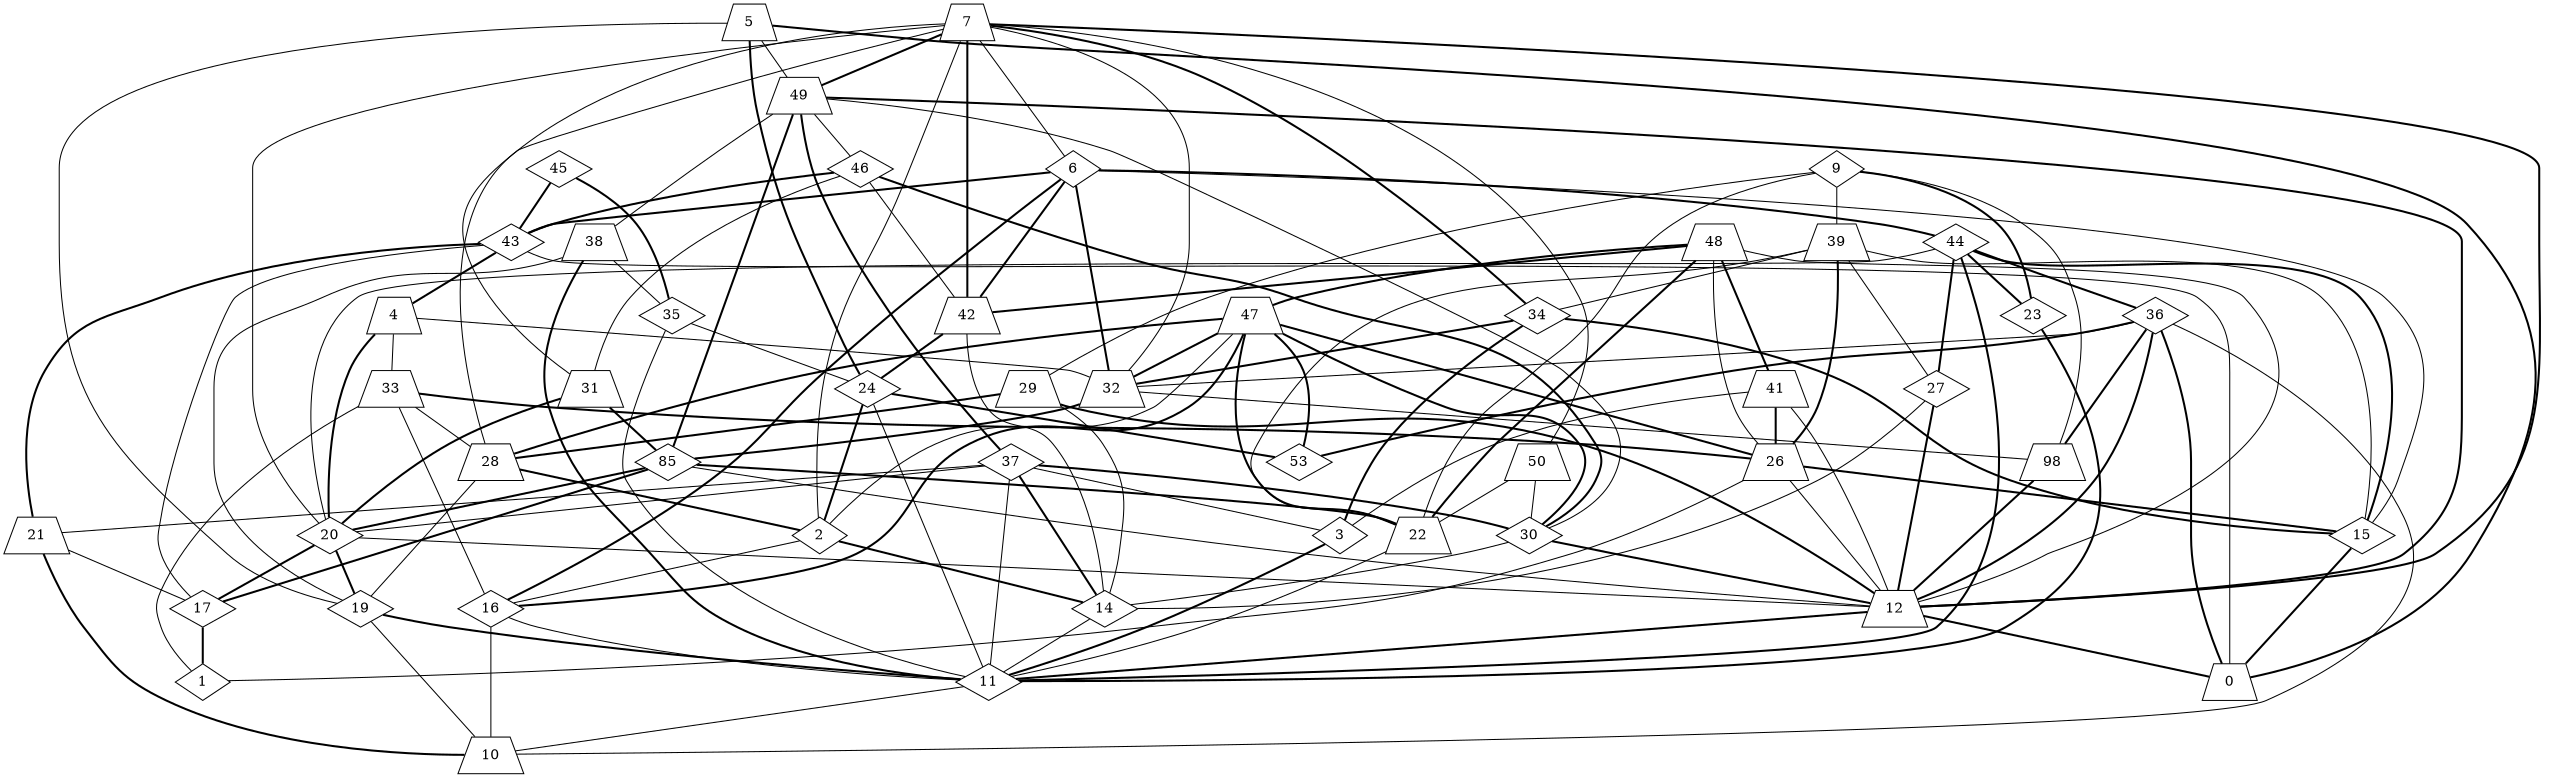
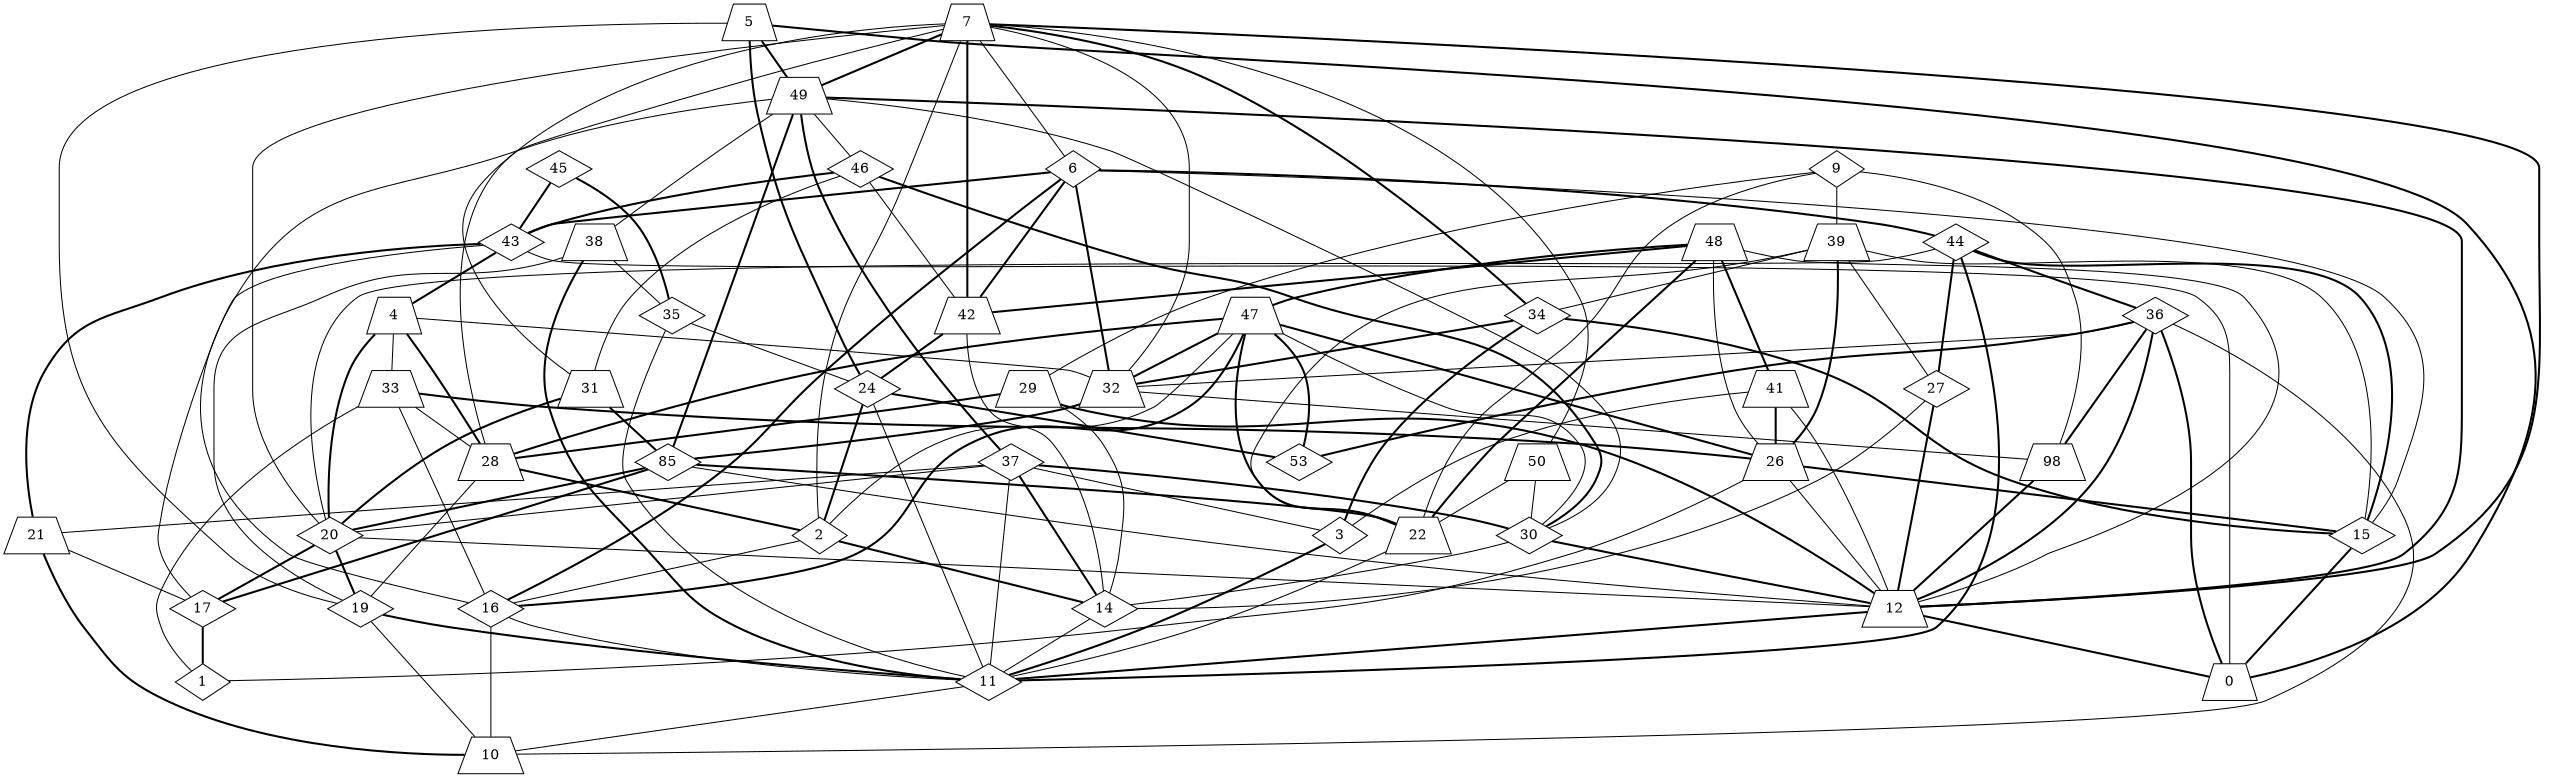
(774, 59) -> (774, 59)
none -> (267, 254)
(2033, 316) -> none
none -> (445, 388)
(1445, 407) -> (1445, 407)
